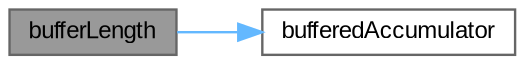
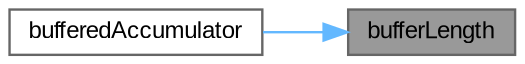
(207, 32) -> (293, 32)
